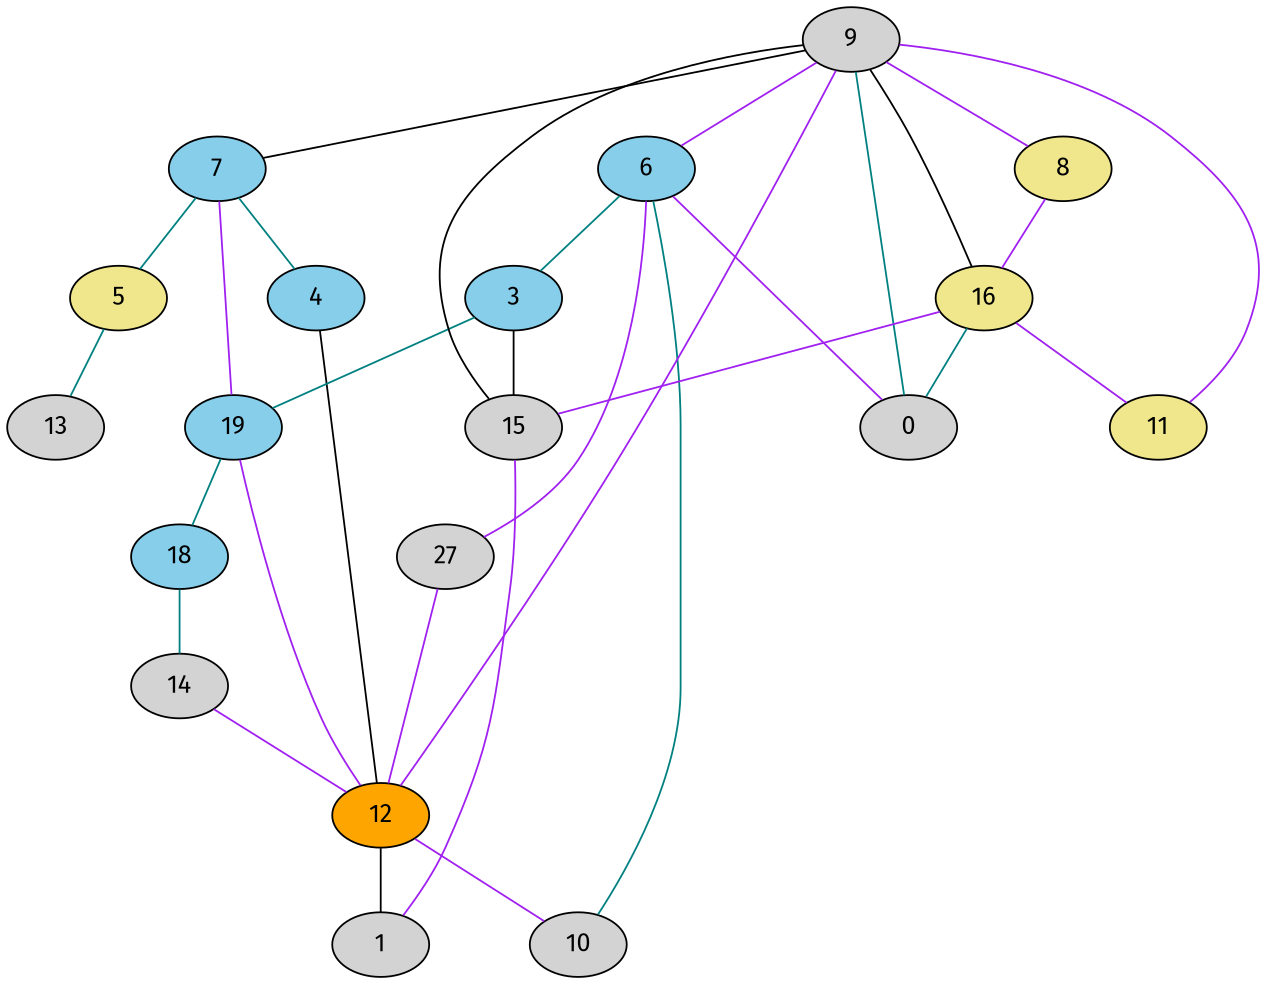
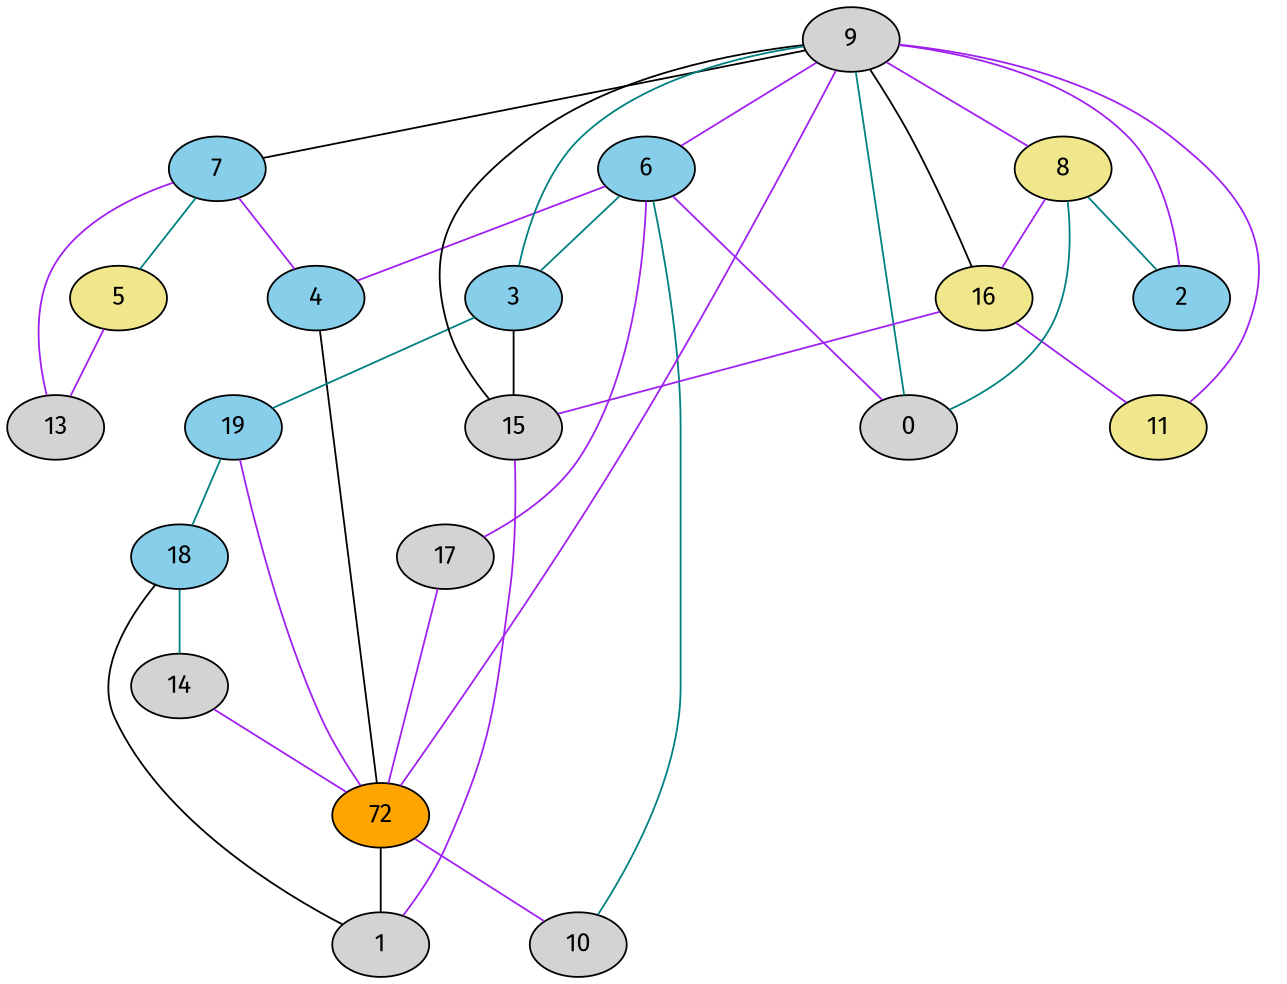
none -> (621, 108)
(267, 233) -> (267, 233)
none -> (481, 233)
(225, 298) -> (58, 259)
none -> (1182, 298)
(87, 362) -> (87, 362)
(947, 362) -> (1050, 329)
(445, 557) -> (445, 557)
none -> (160, 787)
(381, 815) -> (381, 815)
